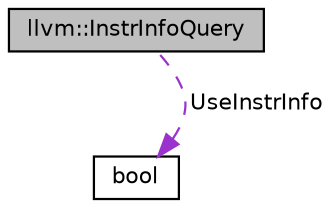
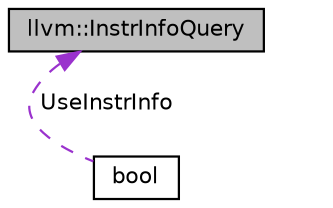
(184, 93) -> (35, 123)
